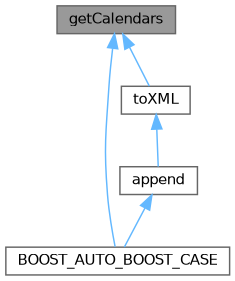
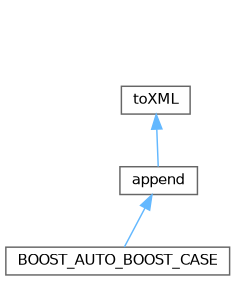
(116, 20) -> none
